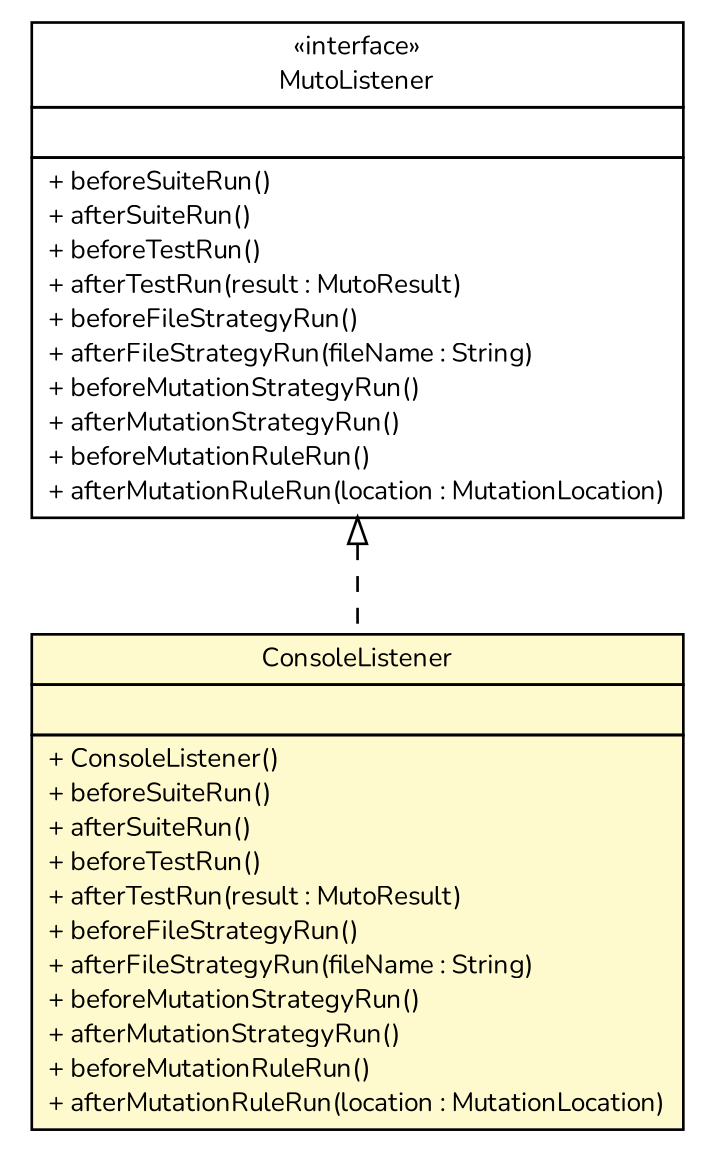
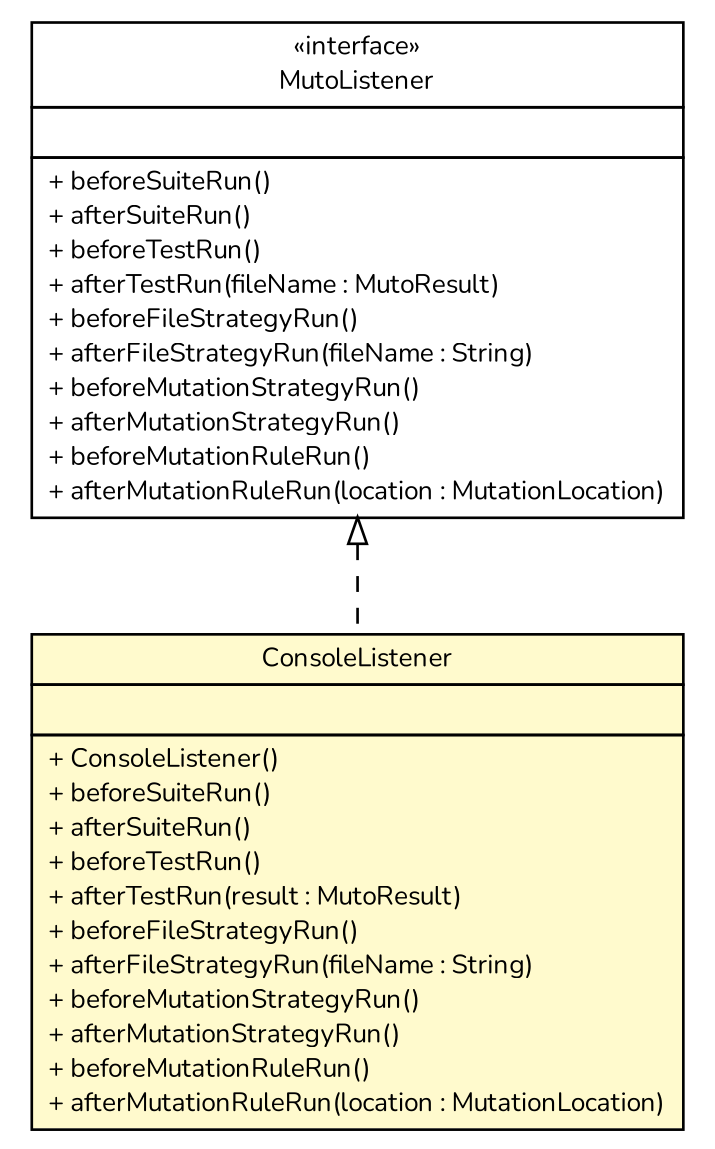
(256, 285) -> (274, 285)
